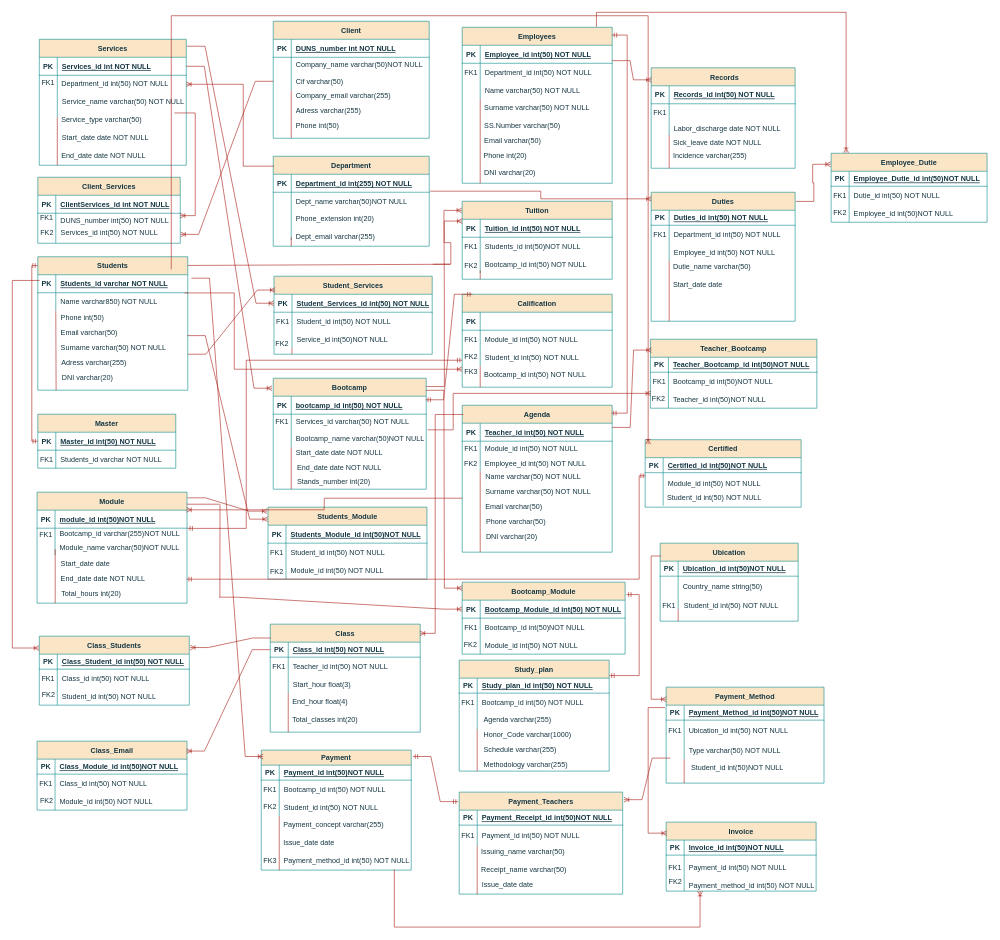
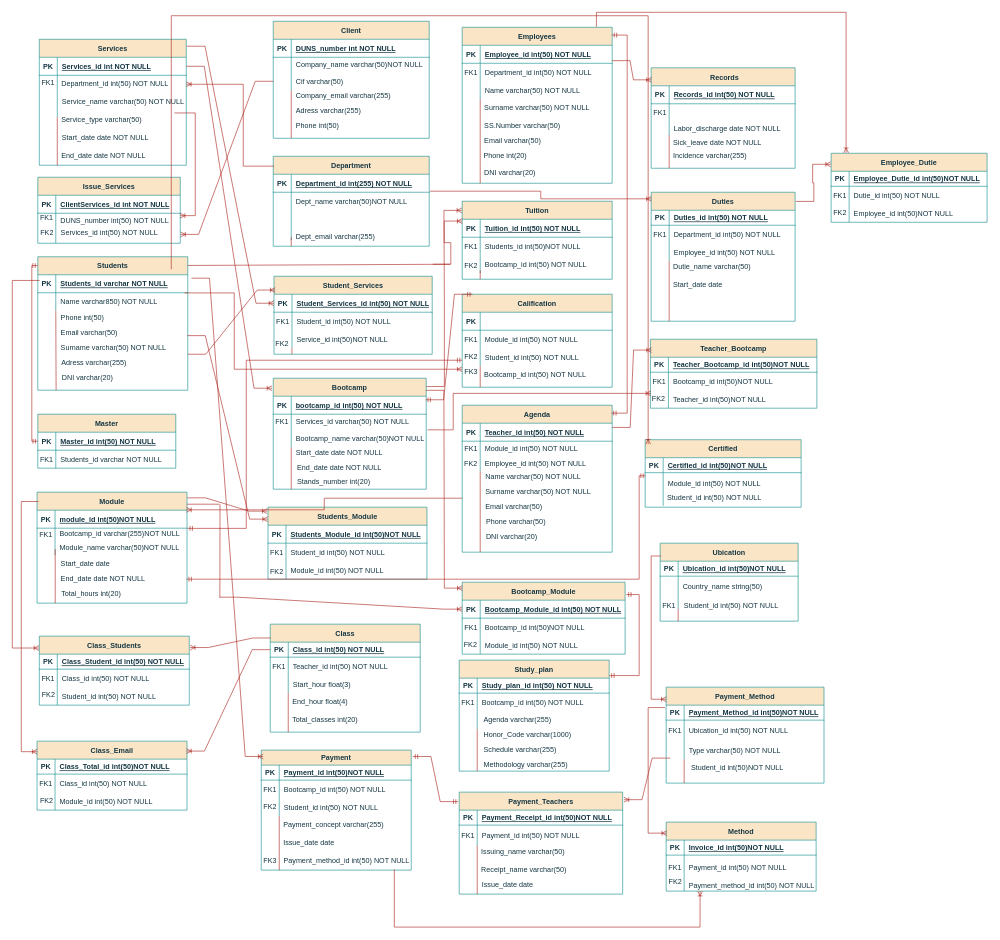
(109, 187) -> (109, 187)
(361, 219) -> none
(448, 415) -> none
none -> (21, 626)
(116, 767) -> (114, 767)
(741, 832) -> (741, 832)
